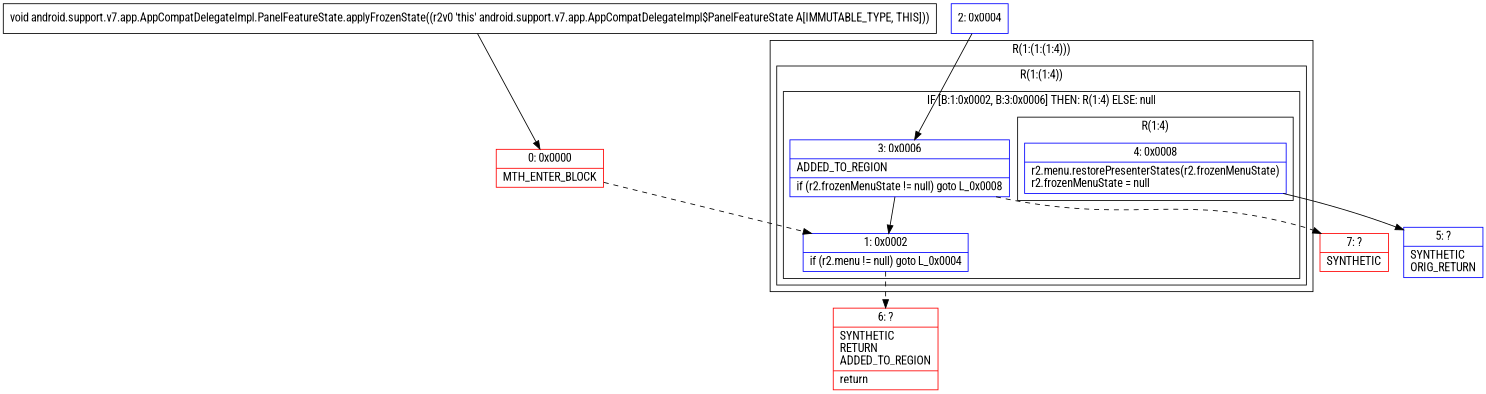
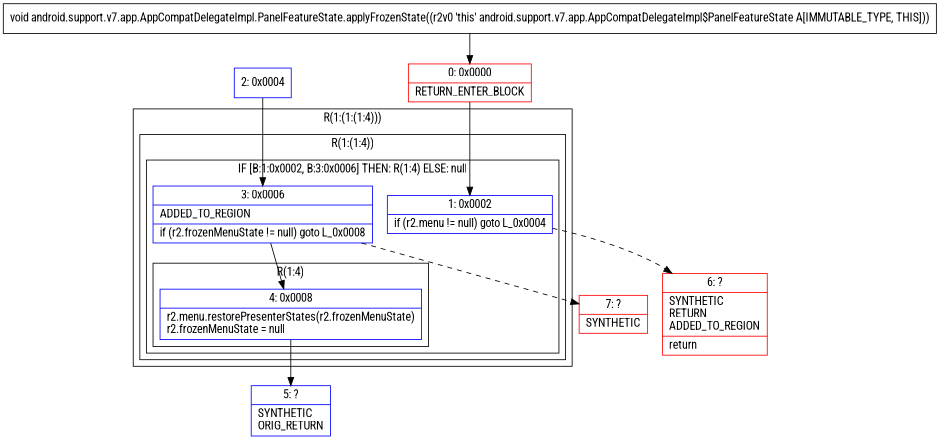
(550, 177) -> (470, 92)
(704, 207) -> (470, 145)
(893, 211) -> (275, 258)
